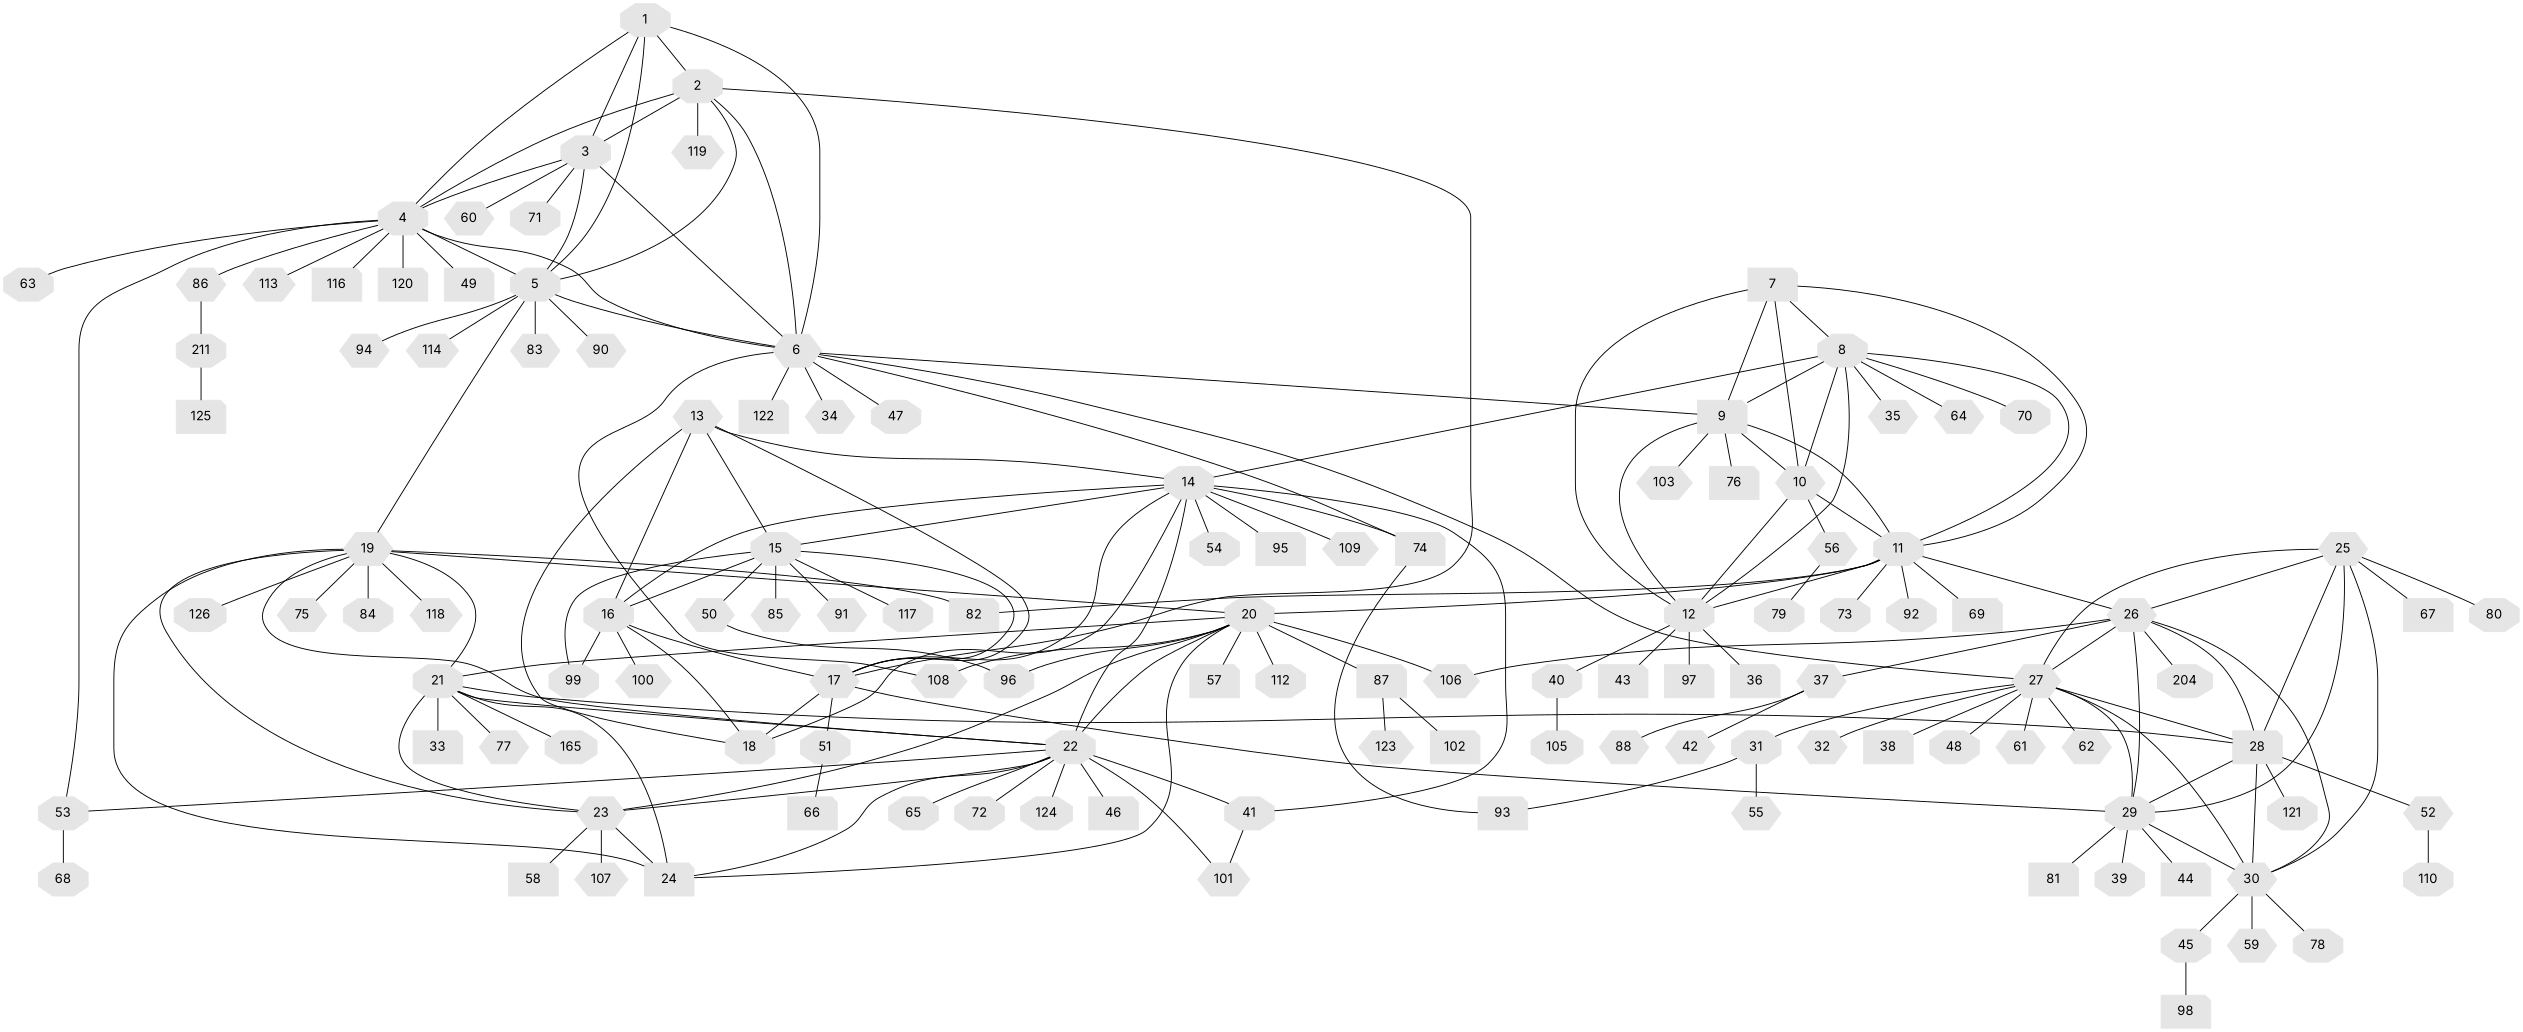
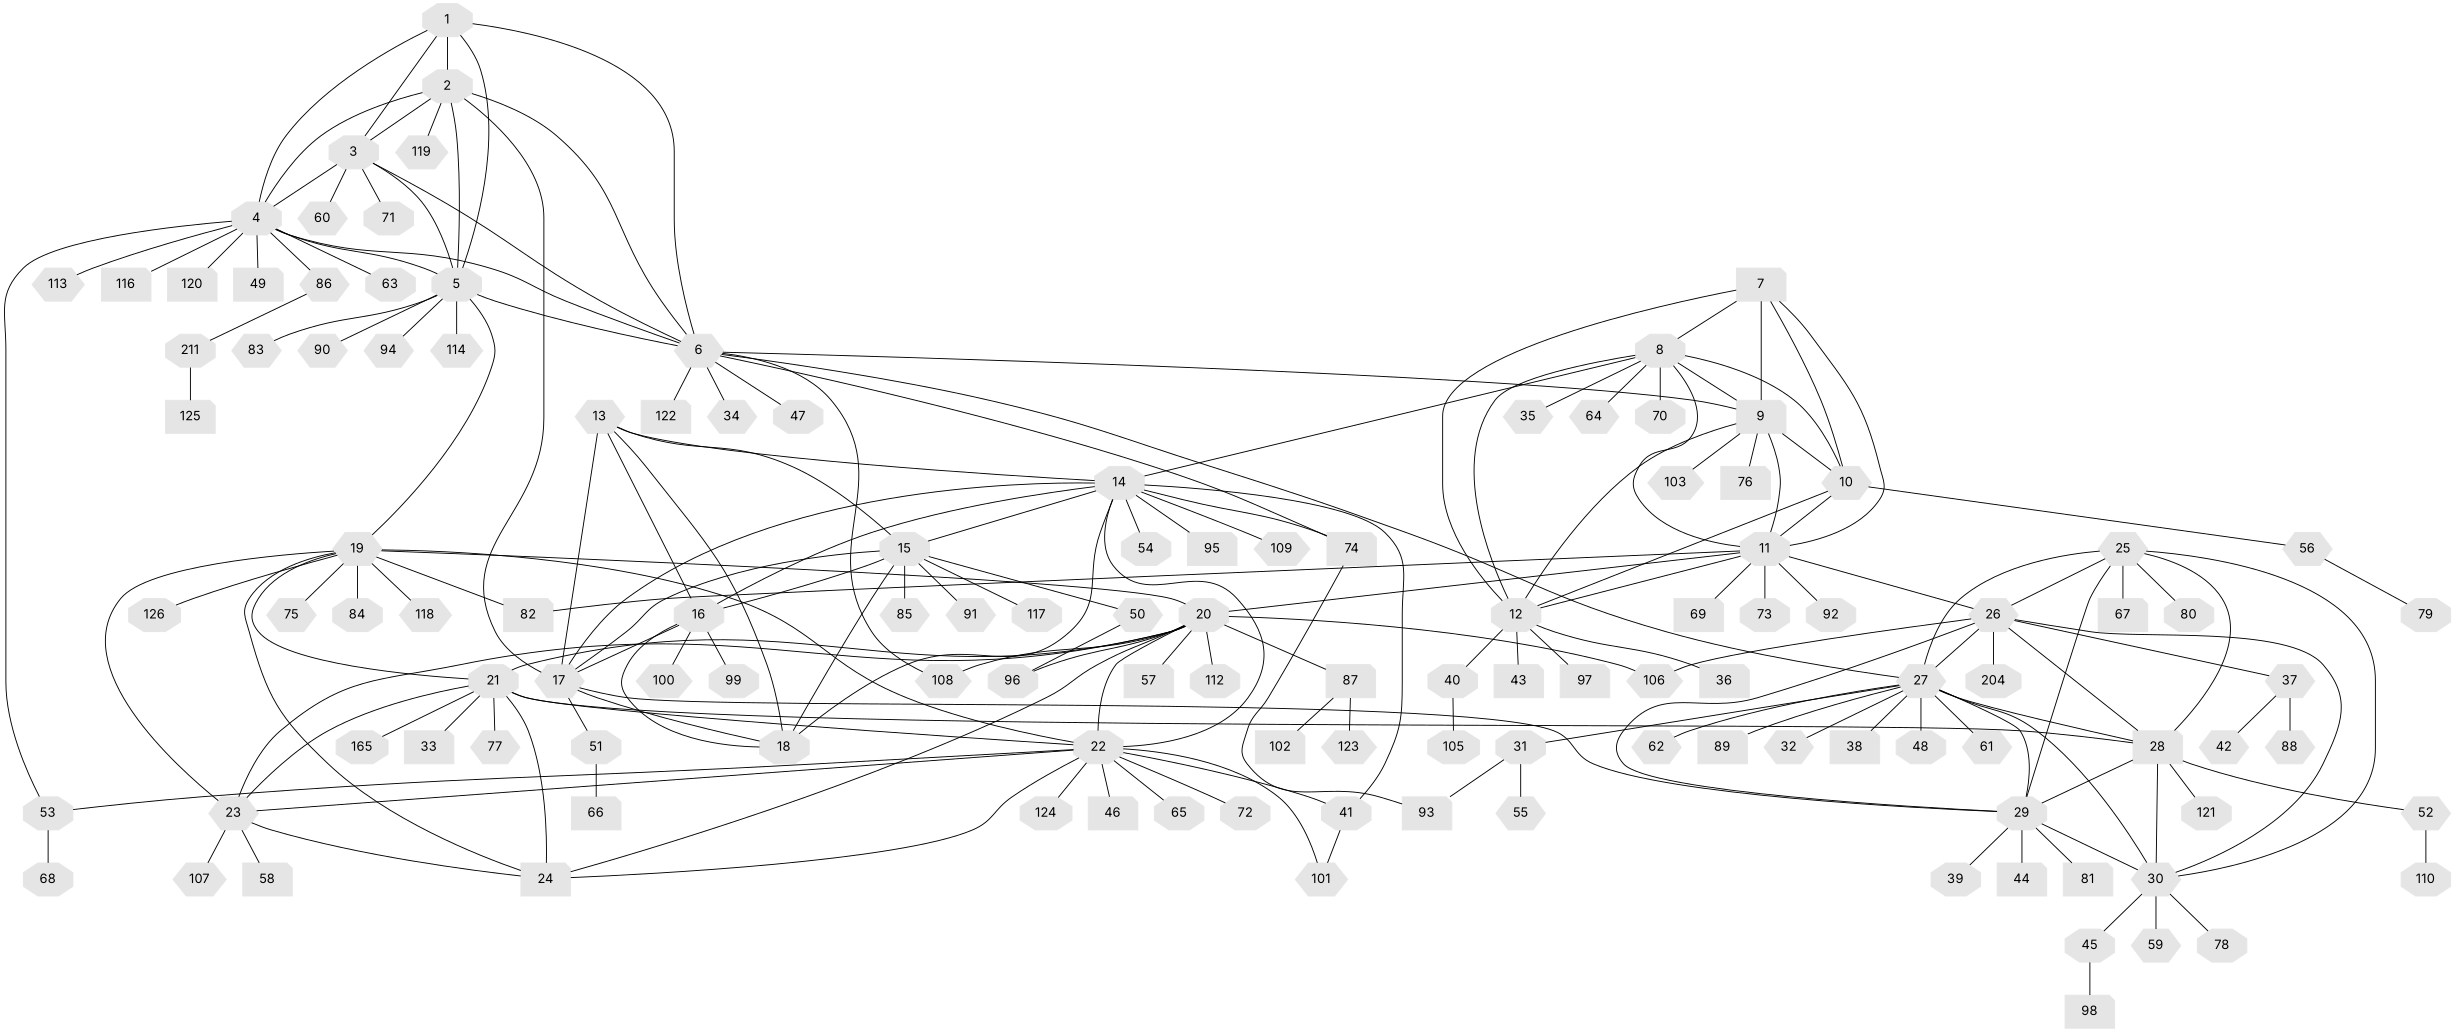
(615, 578) -> (847, 639)
none -> (1723, 747)
